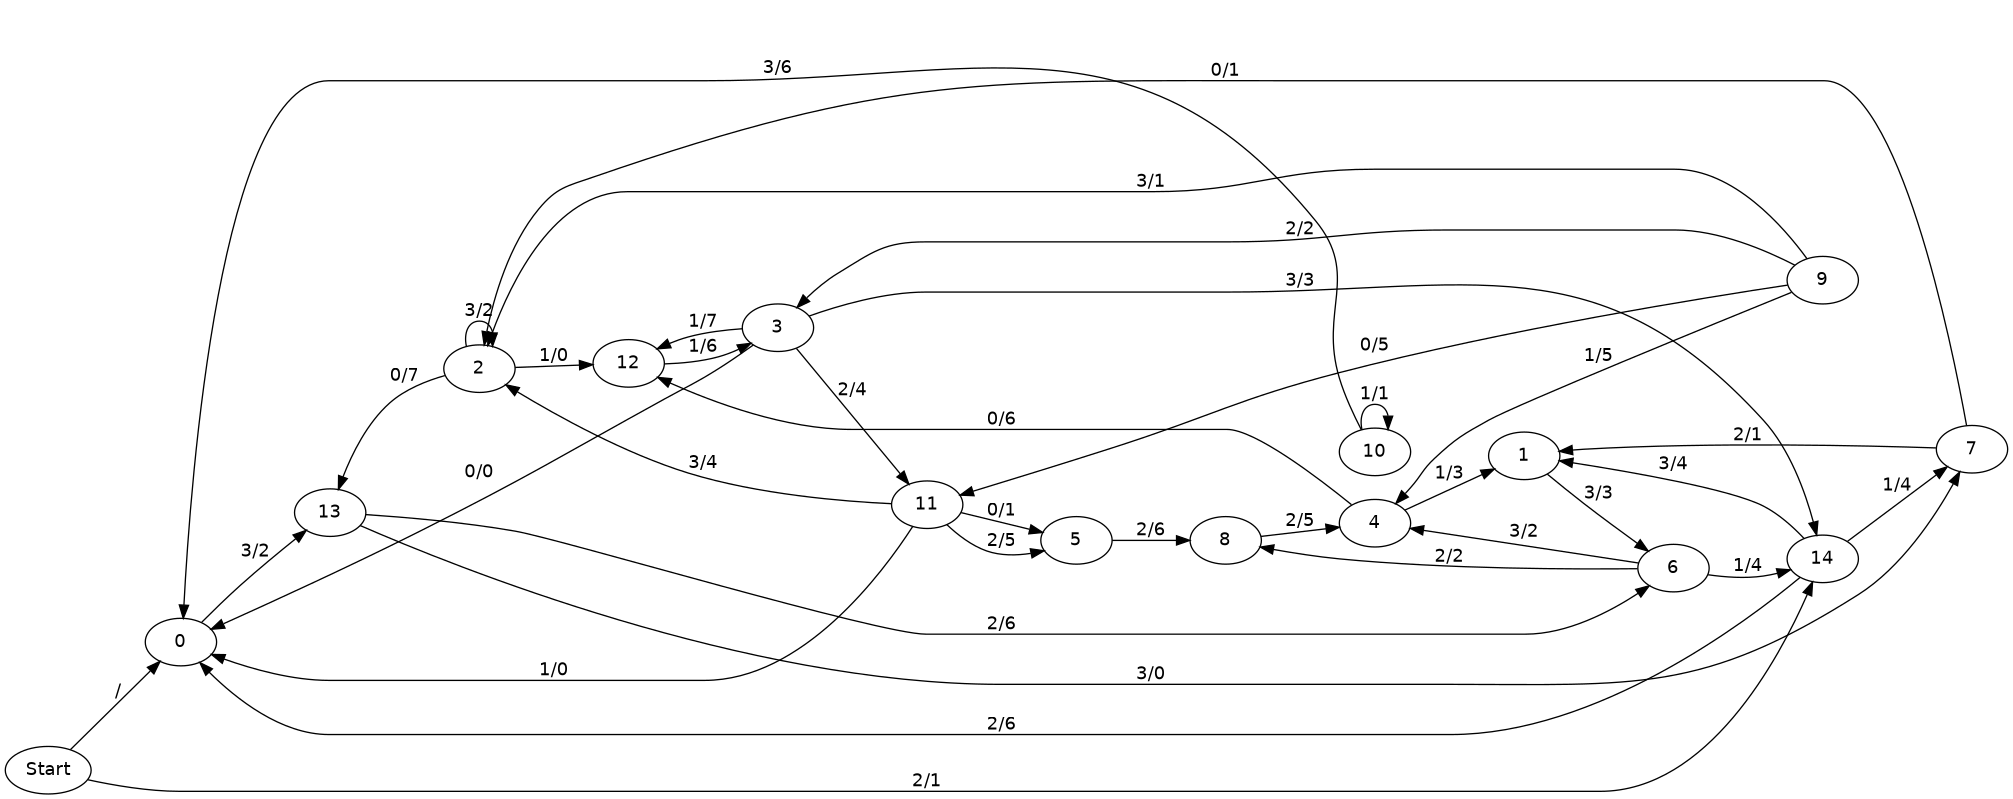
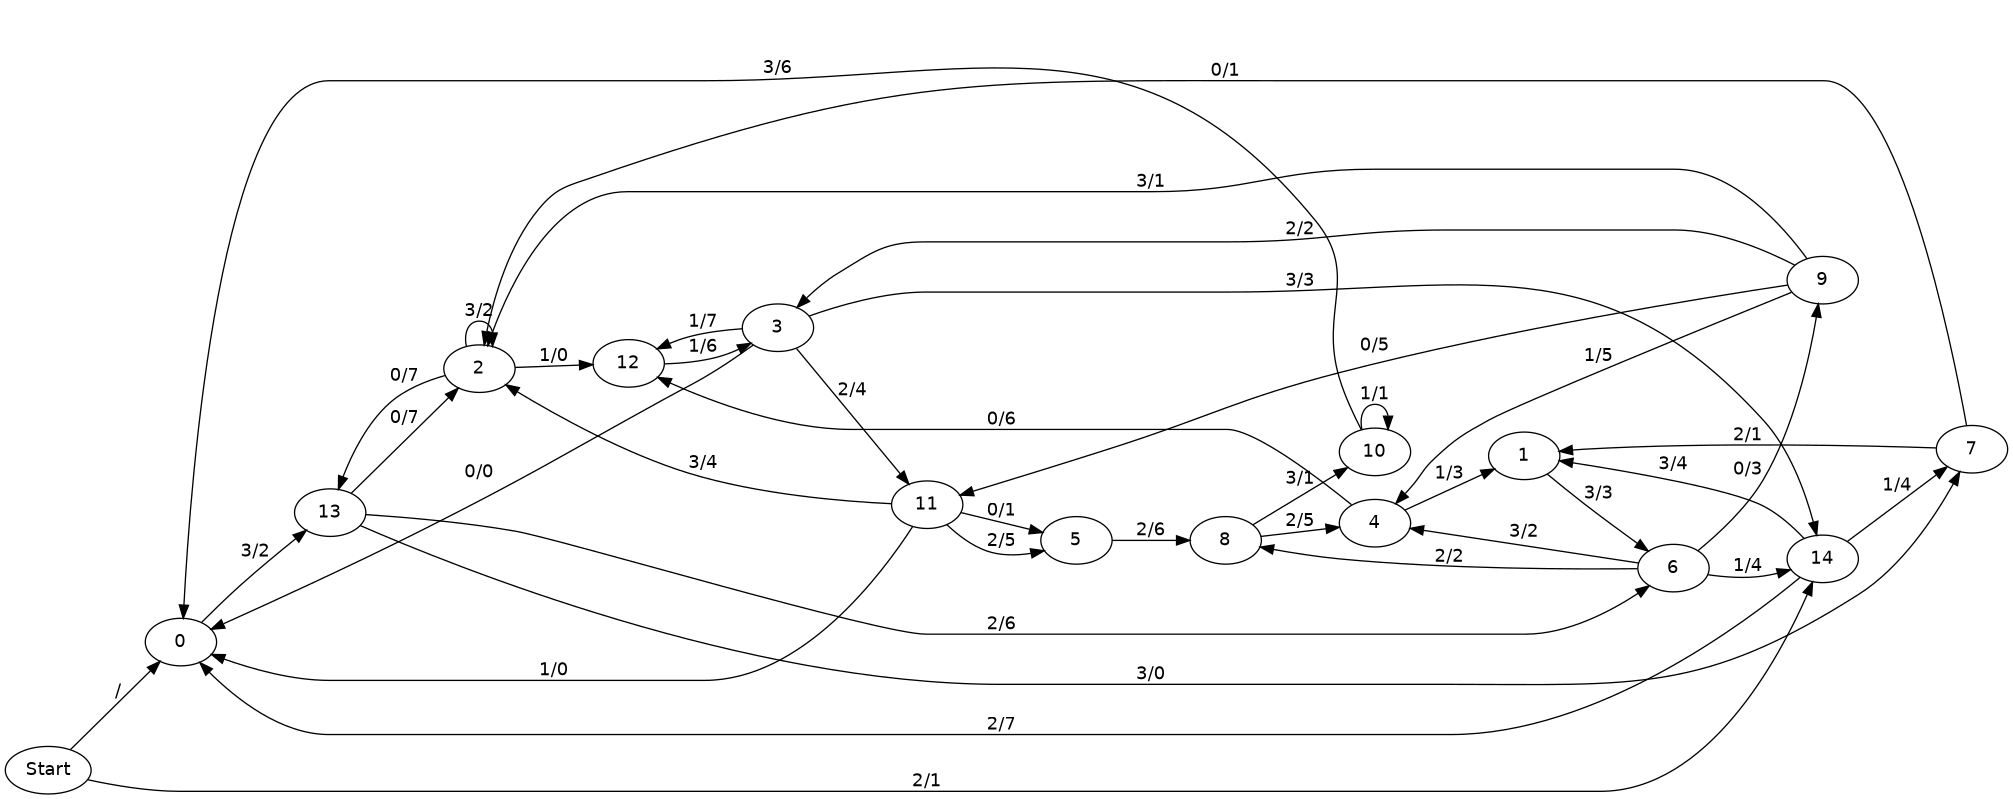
none -> (400, 445)
none -> (1775, 458)
none -> (1295, 500)
(1002, 725) -> (1002, 725)
